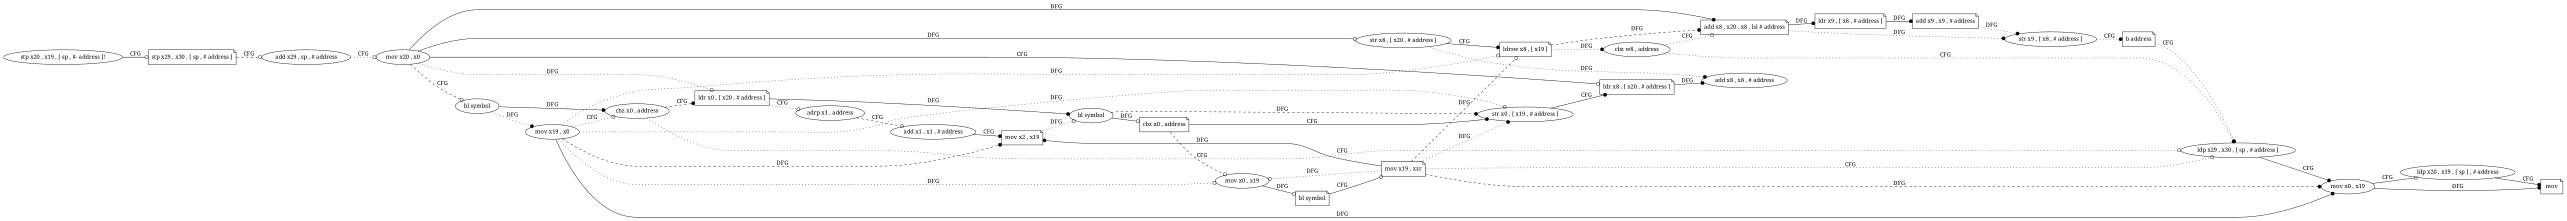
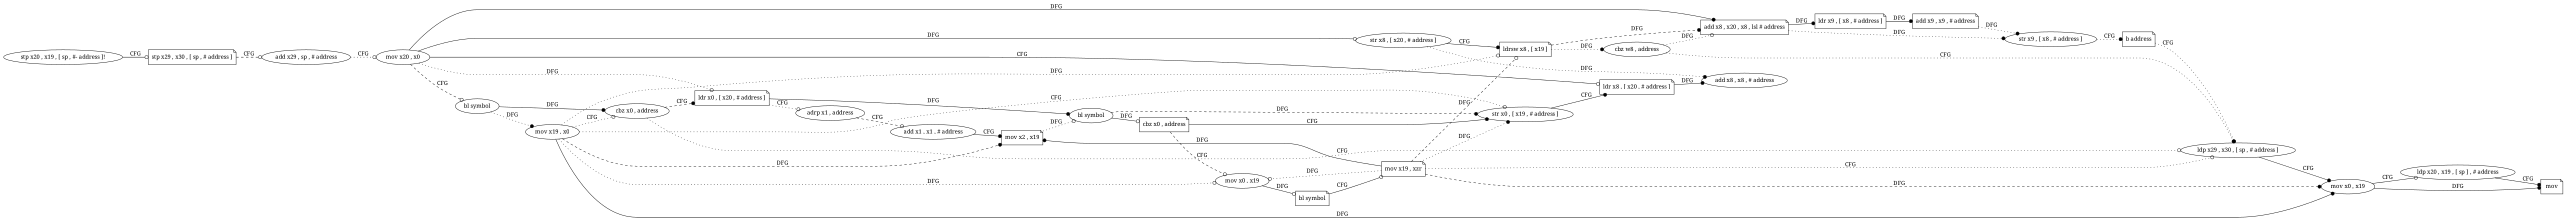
(1687, 36) -> (1687, 36)
(1056, 98) -> (1056, 98)
